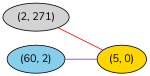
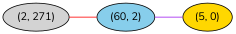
(80, 39) -> (83, 17)
